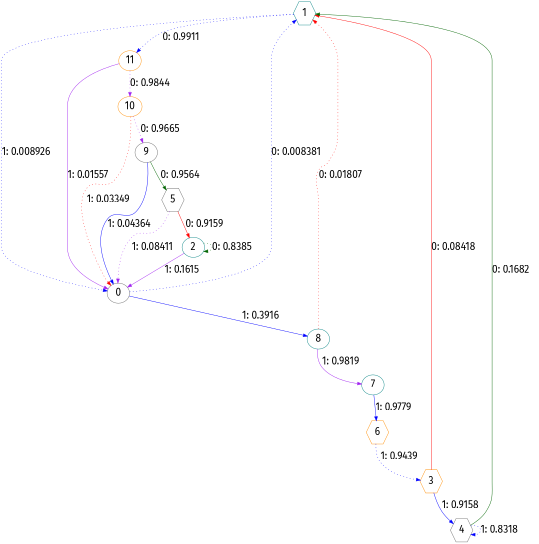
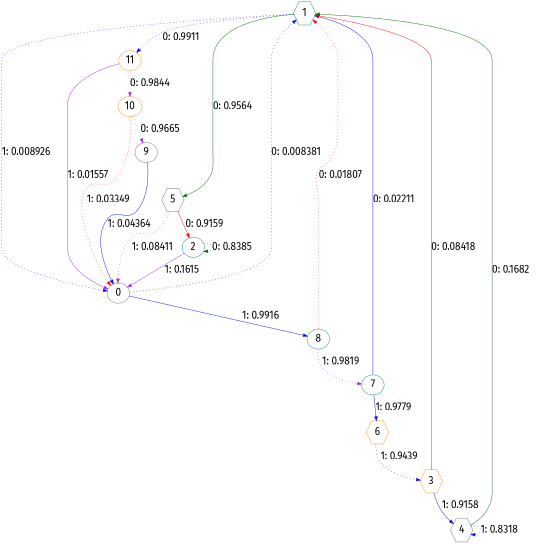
(157, 174) -> (213, 83)
none -> (373, 180)
(264, 316) -> (264, 316)
(330, 374) -> (330, 374)
